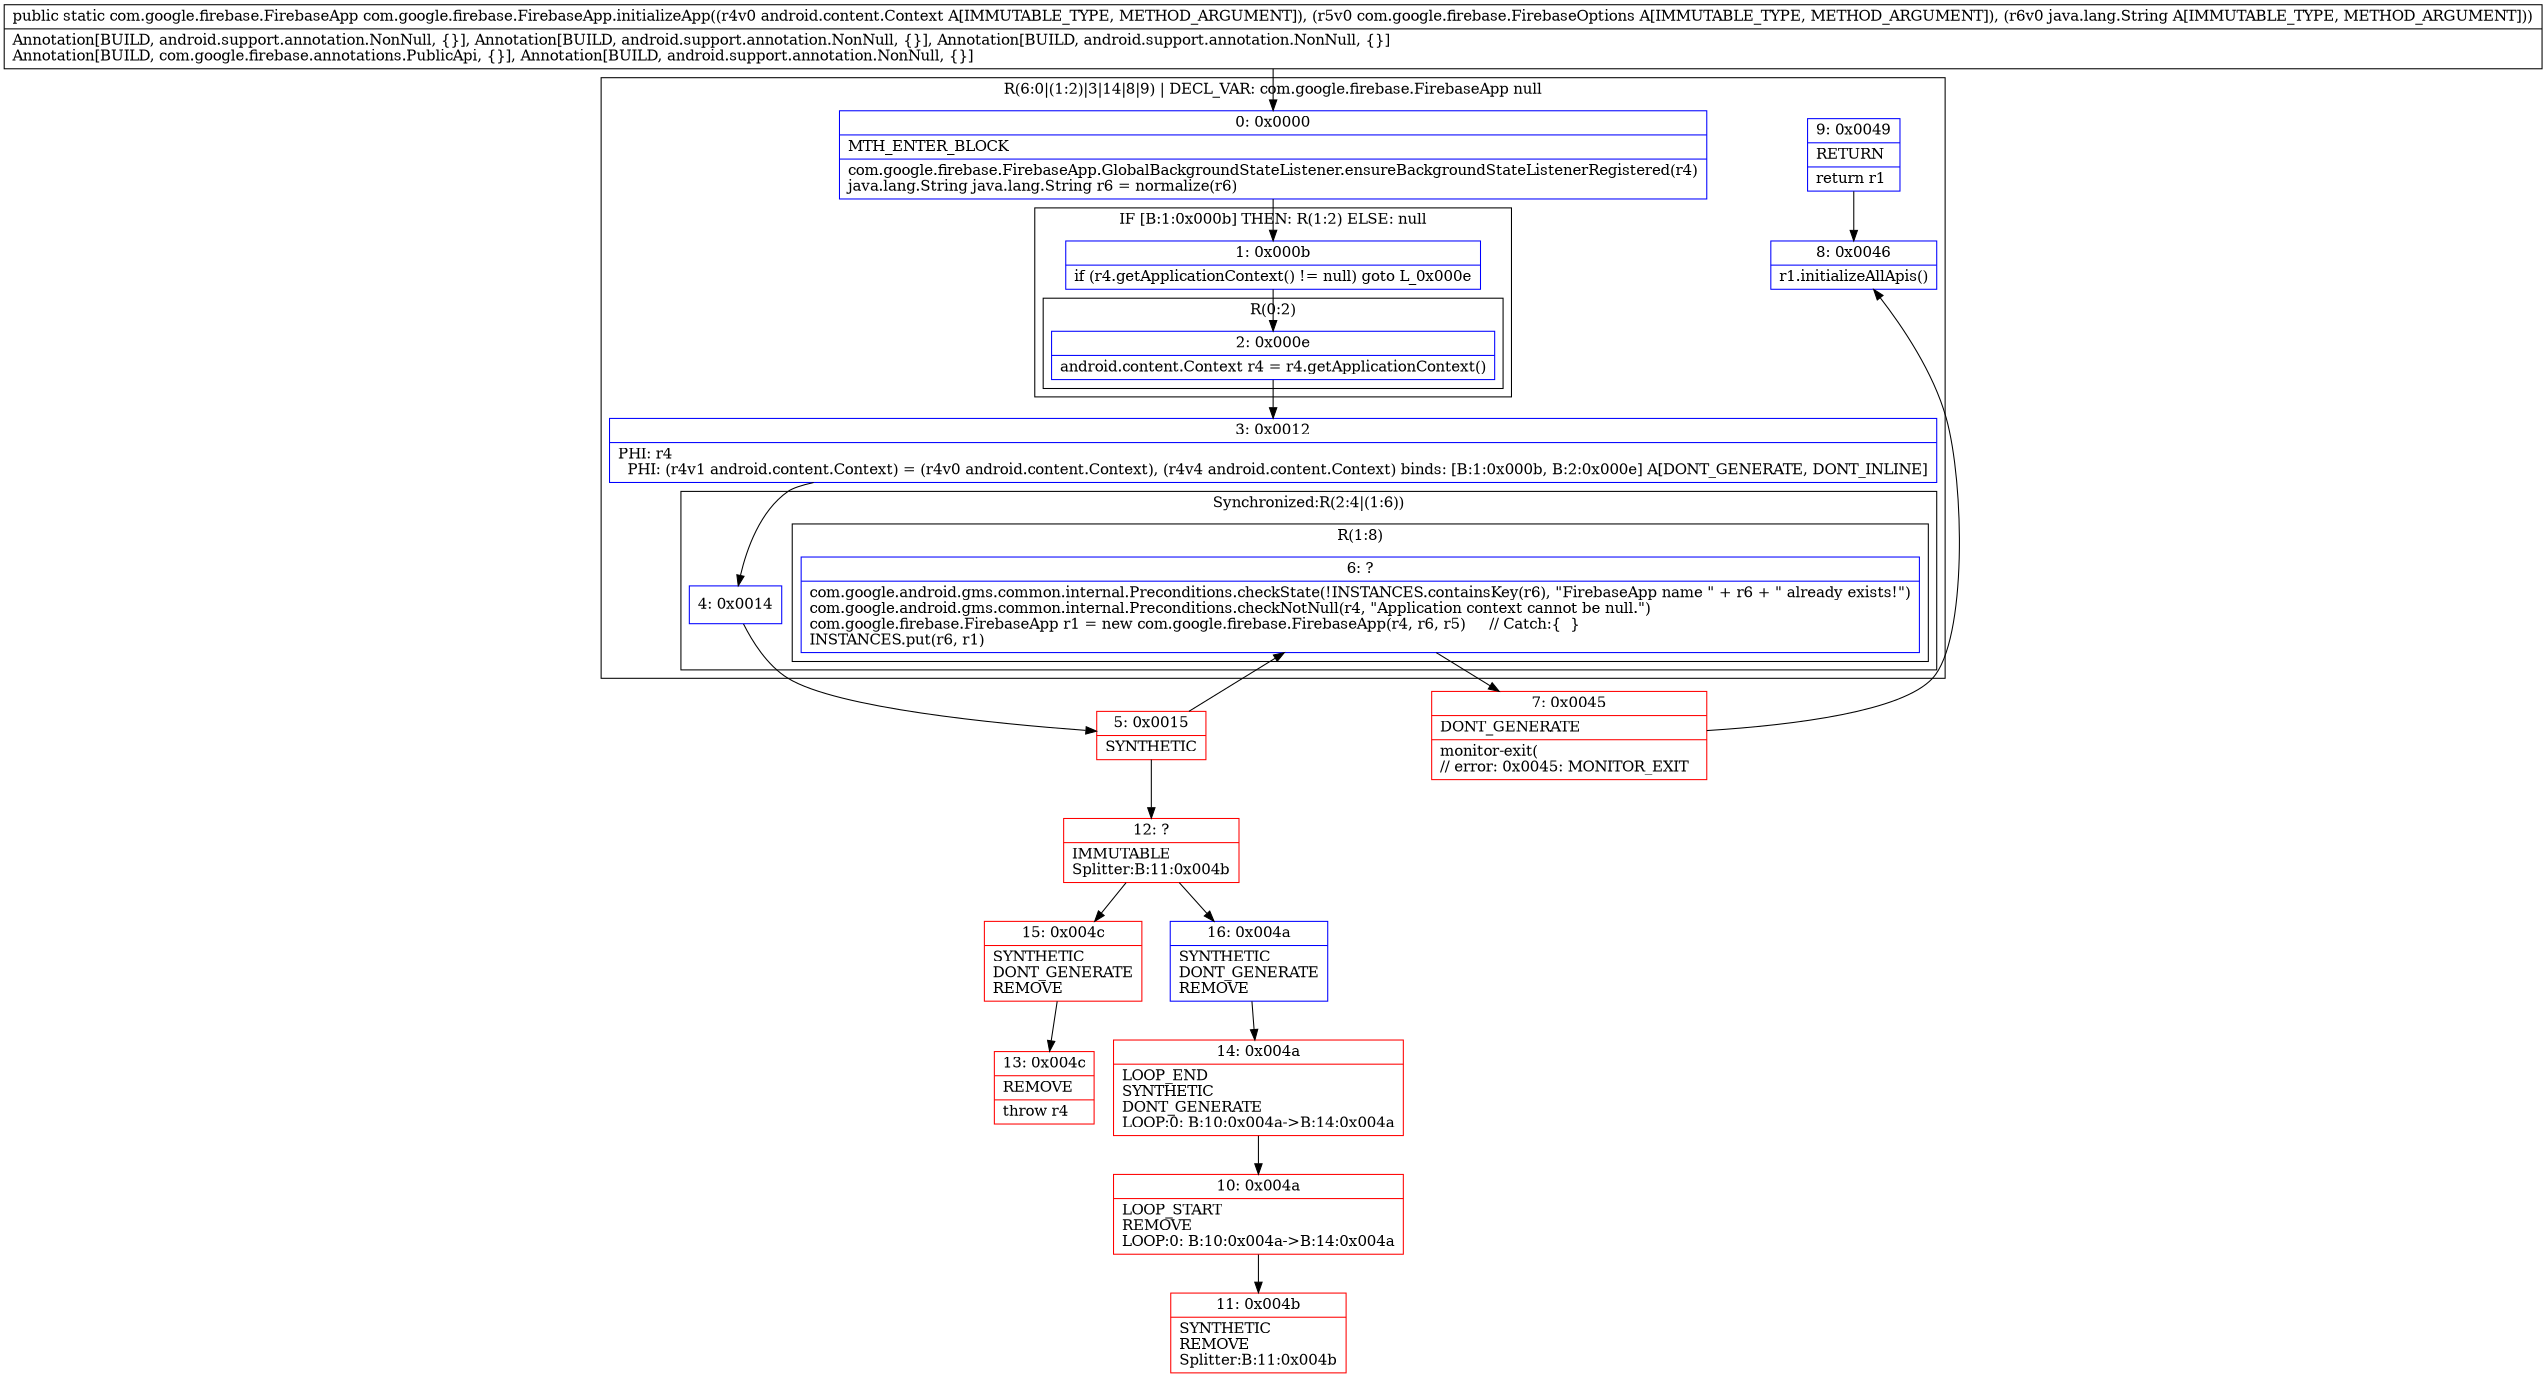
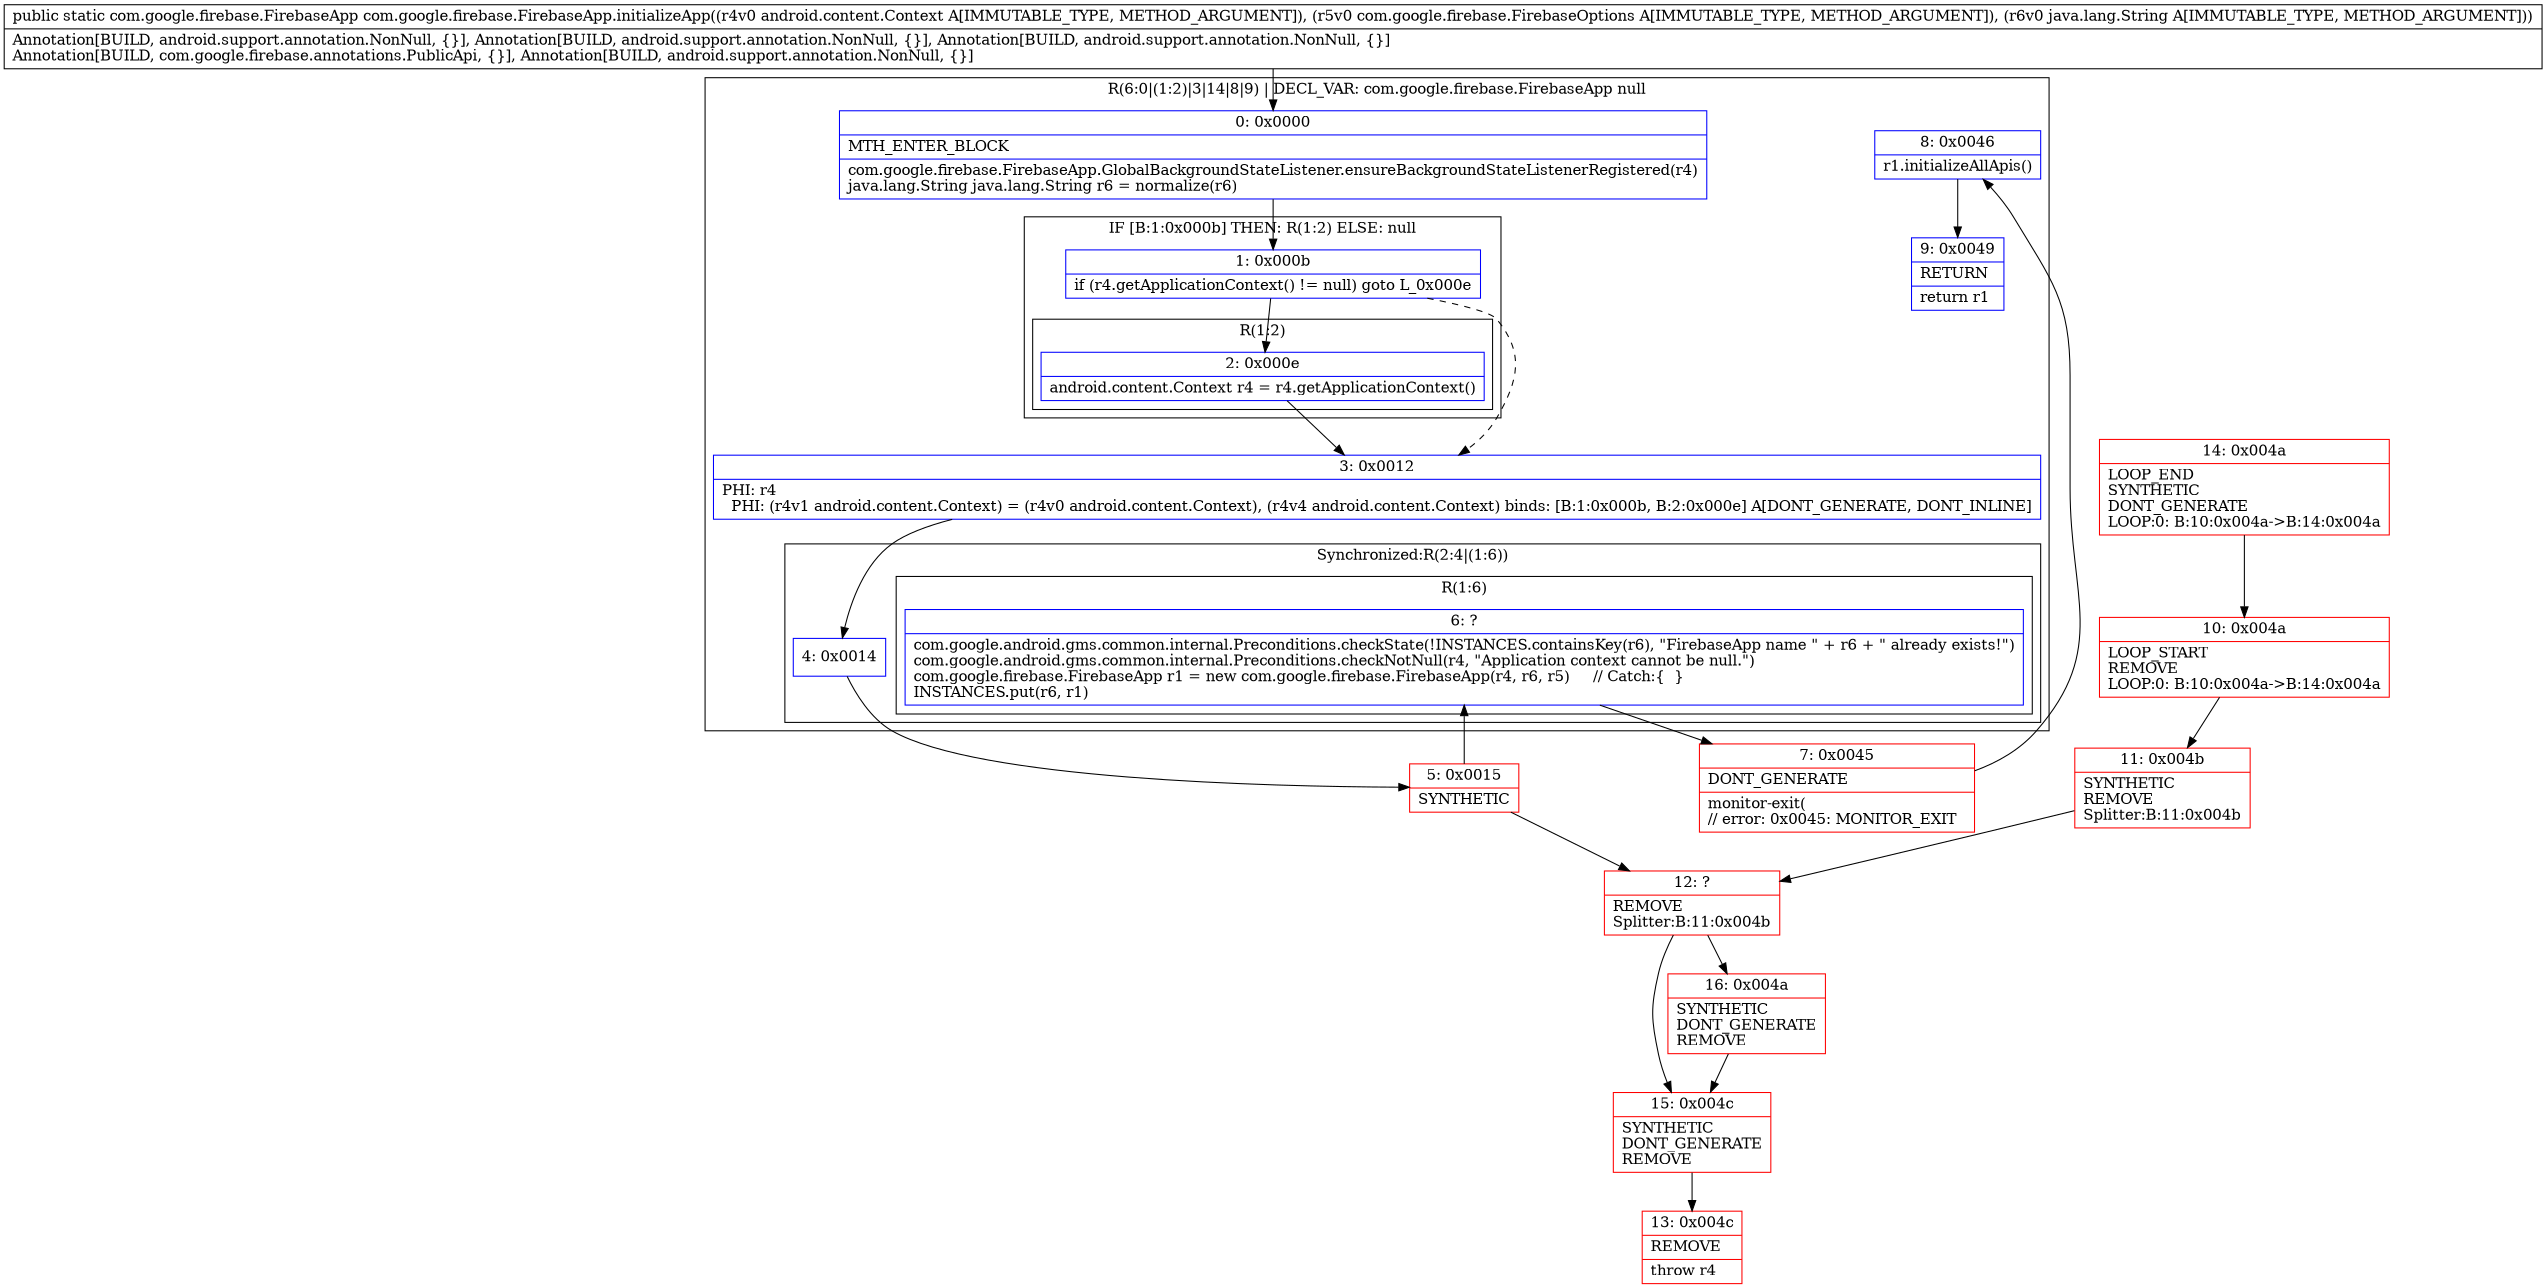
(1854, 211) -> (1958, 203)
(1273, 310) -> (1263, 331)
none -> (1514, 353)
(1360, 536) -> (1464, 589)
none -> (1932, 845)
(1121, 854) -> (1648, 907)
(1249, 961) -> (1747, 1014)
(1253, 1015) -> (1722, 1068)
